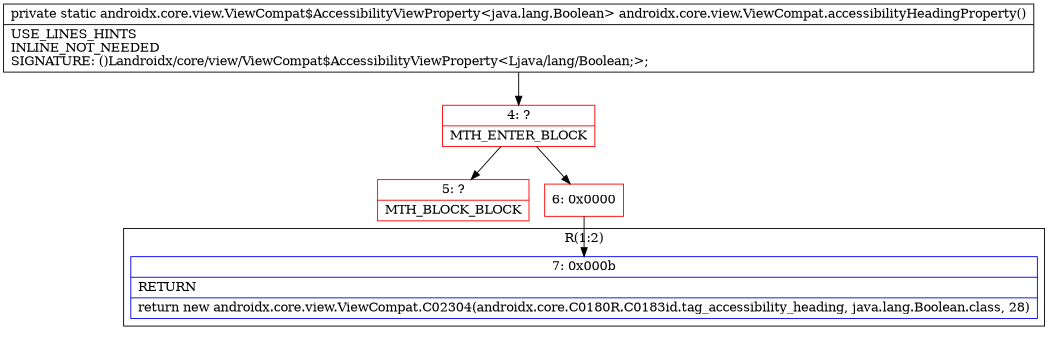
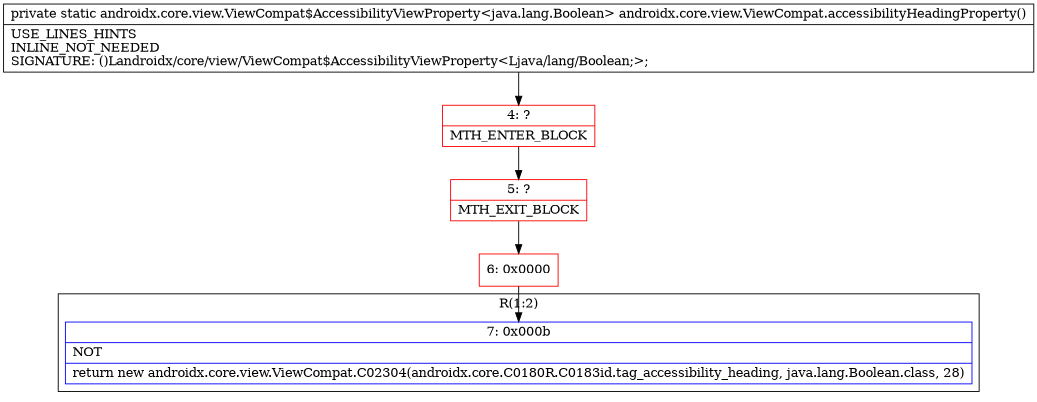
(550, 162) -> (519, 233)
(453, 210) -> (519, 210)
(167, 287) -> (87, 353)
